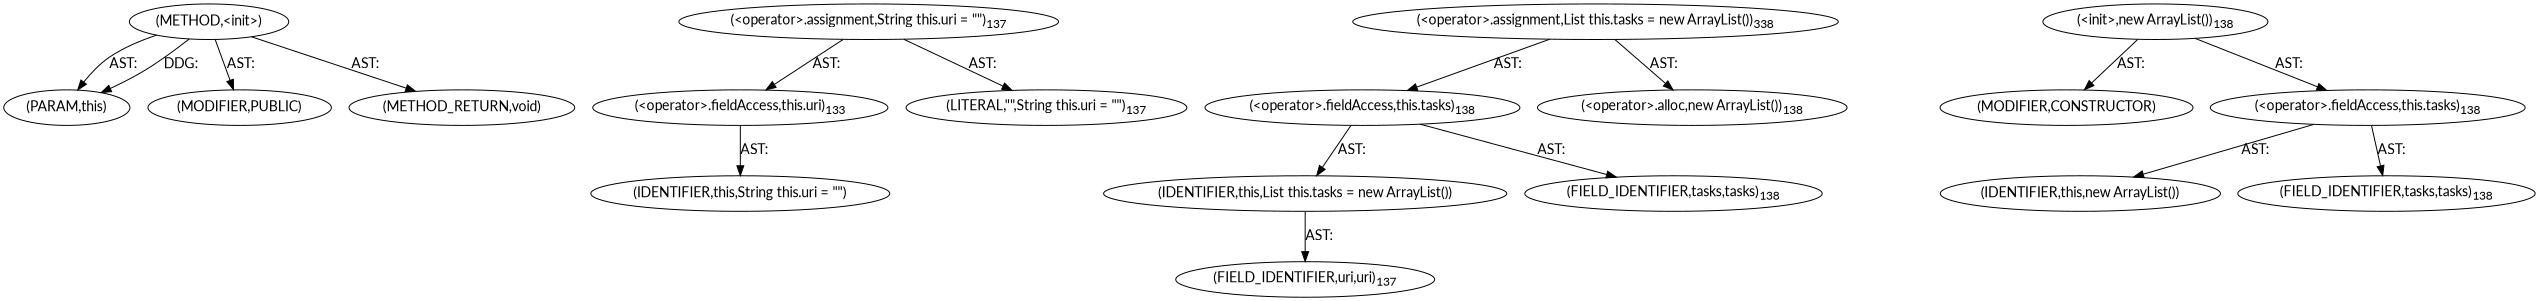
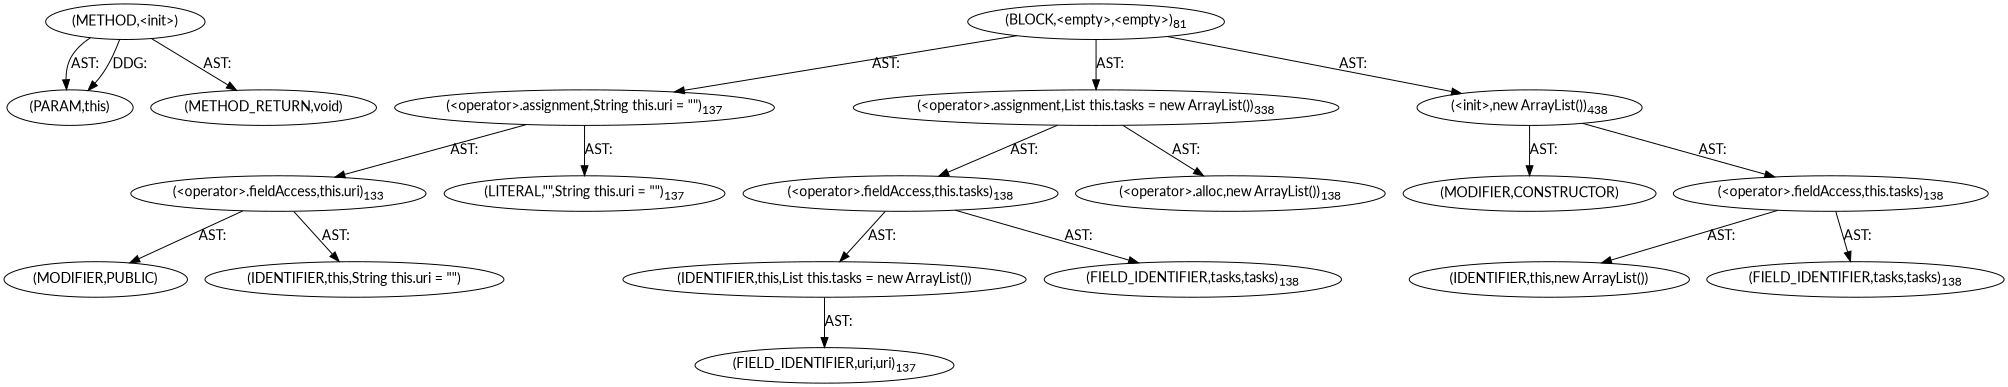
(2224, 20) -> (1598, 106)
none -> (1096, 22)
(223, 60) -> (191, 235)
